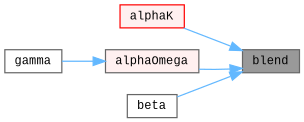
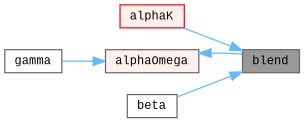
(215, 69) -> (227, 53)
